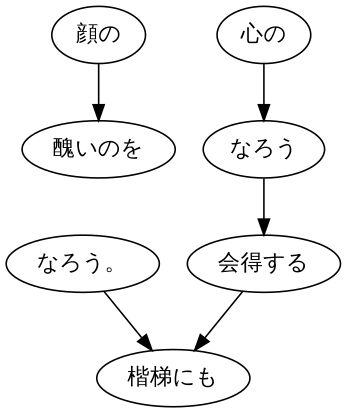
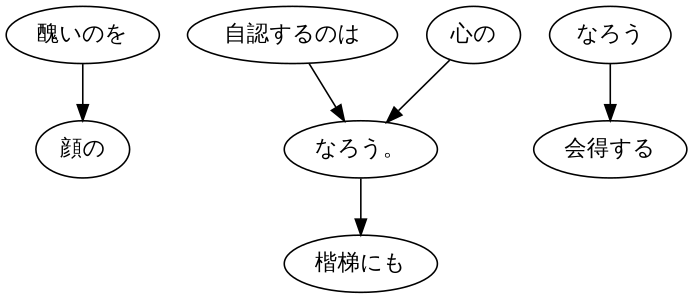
none -> (293, 35)
(99, 84) -> (83, 84)
(264, 84) -> (424, 85)
(224, 315) -> none
